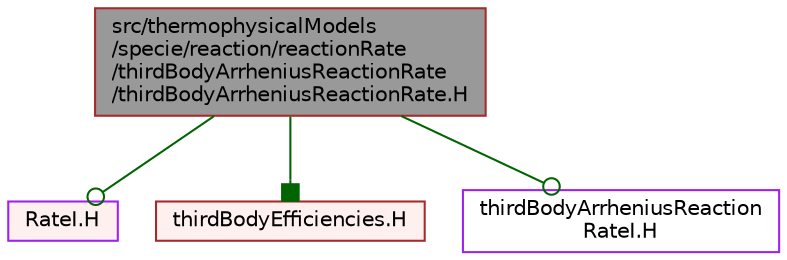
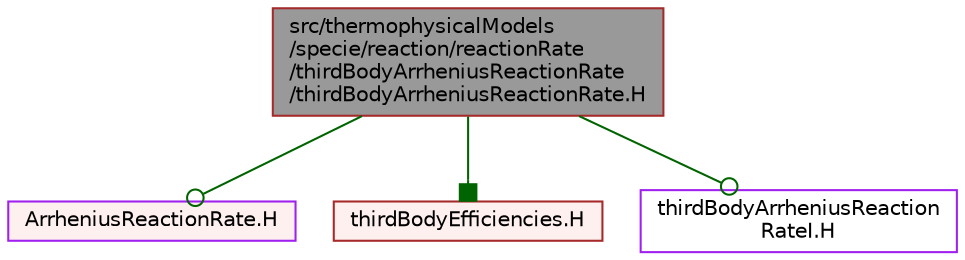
(63, 221) -> (152, 221)
